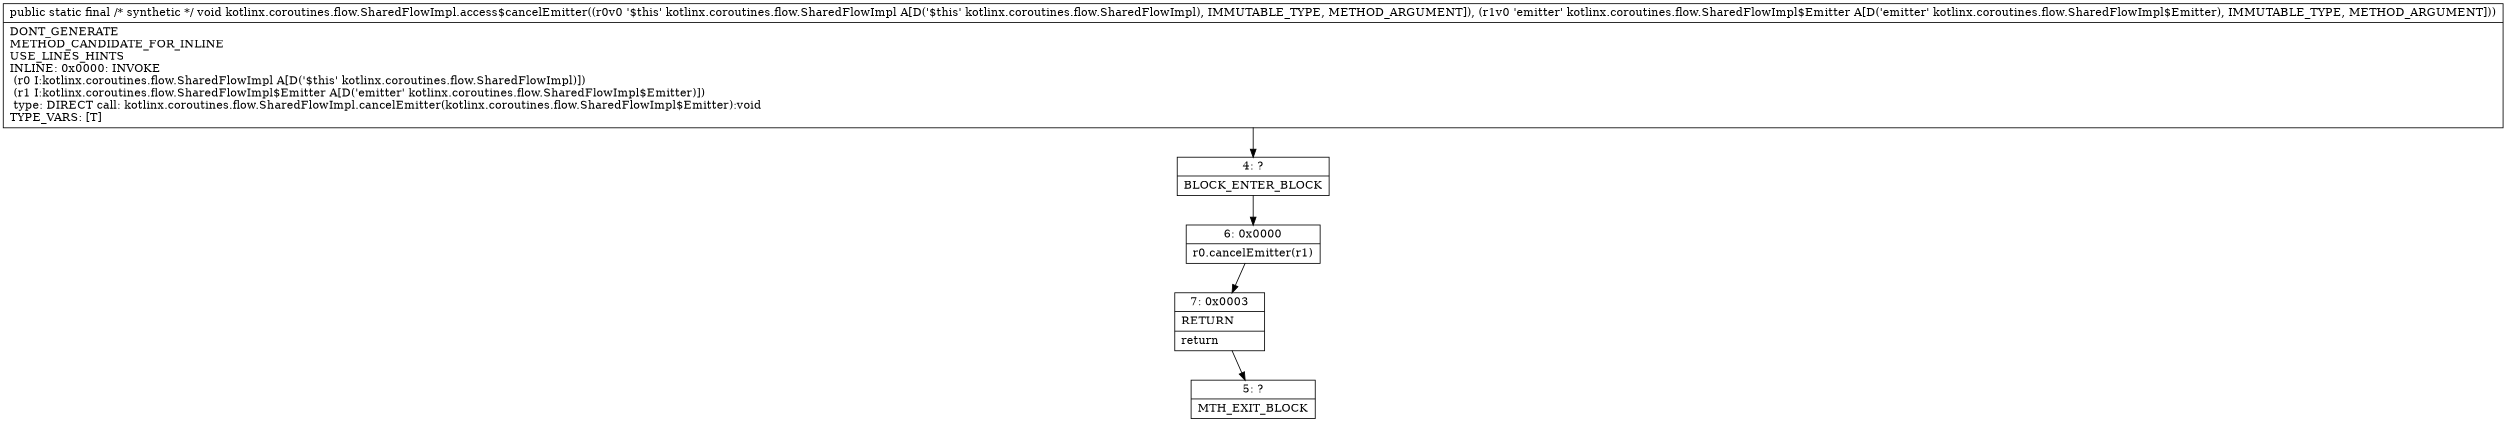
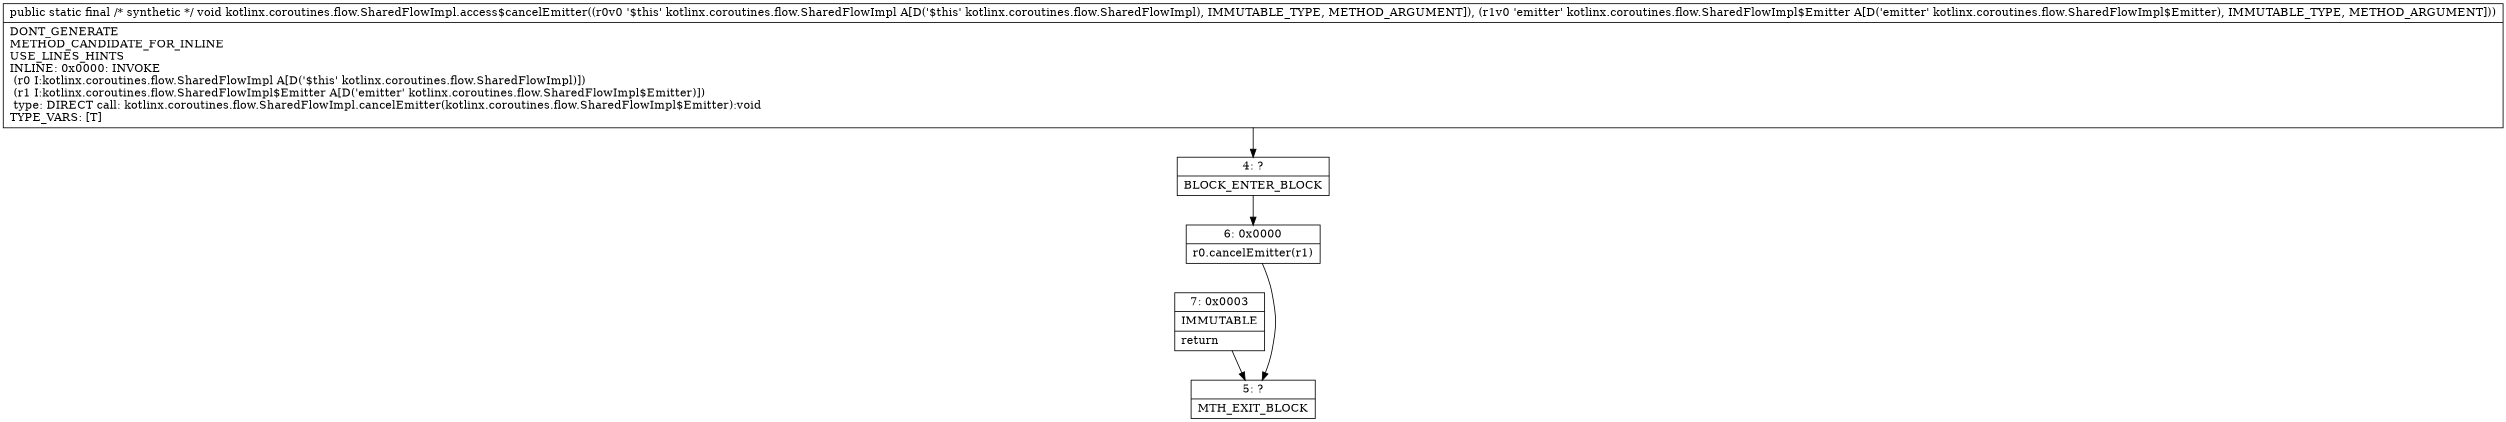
(1240, 274) -> (1275, 318)
(1208, 321) -> (1220, 321)
